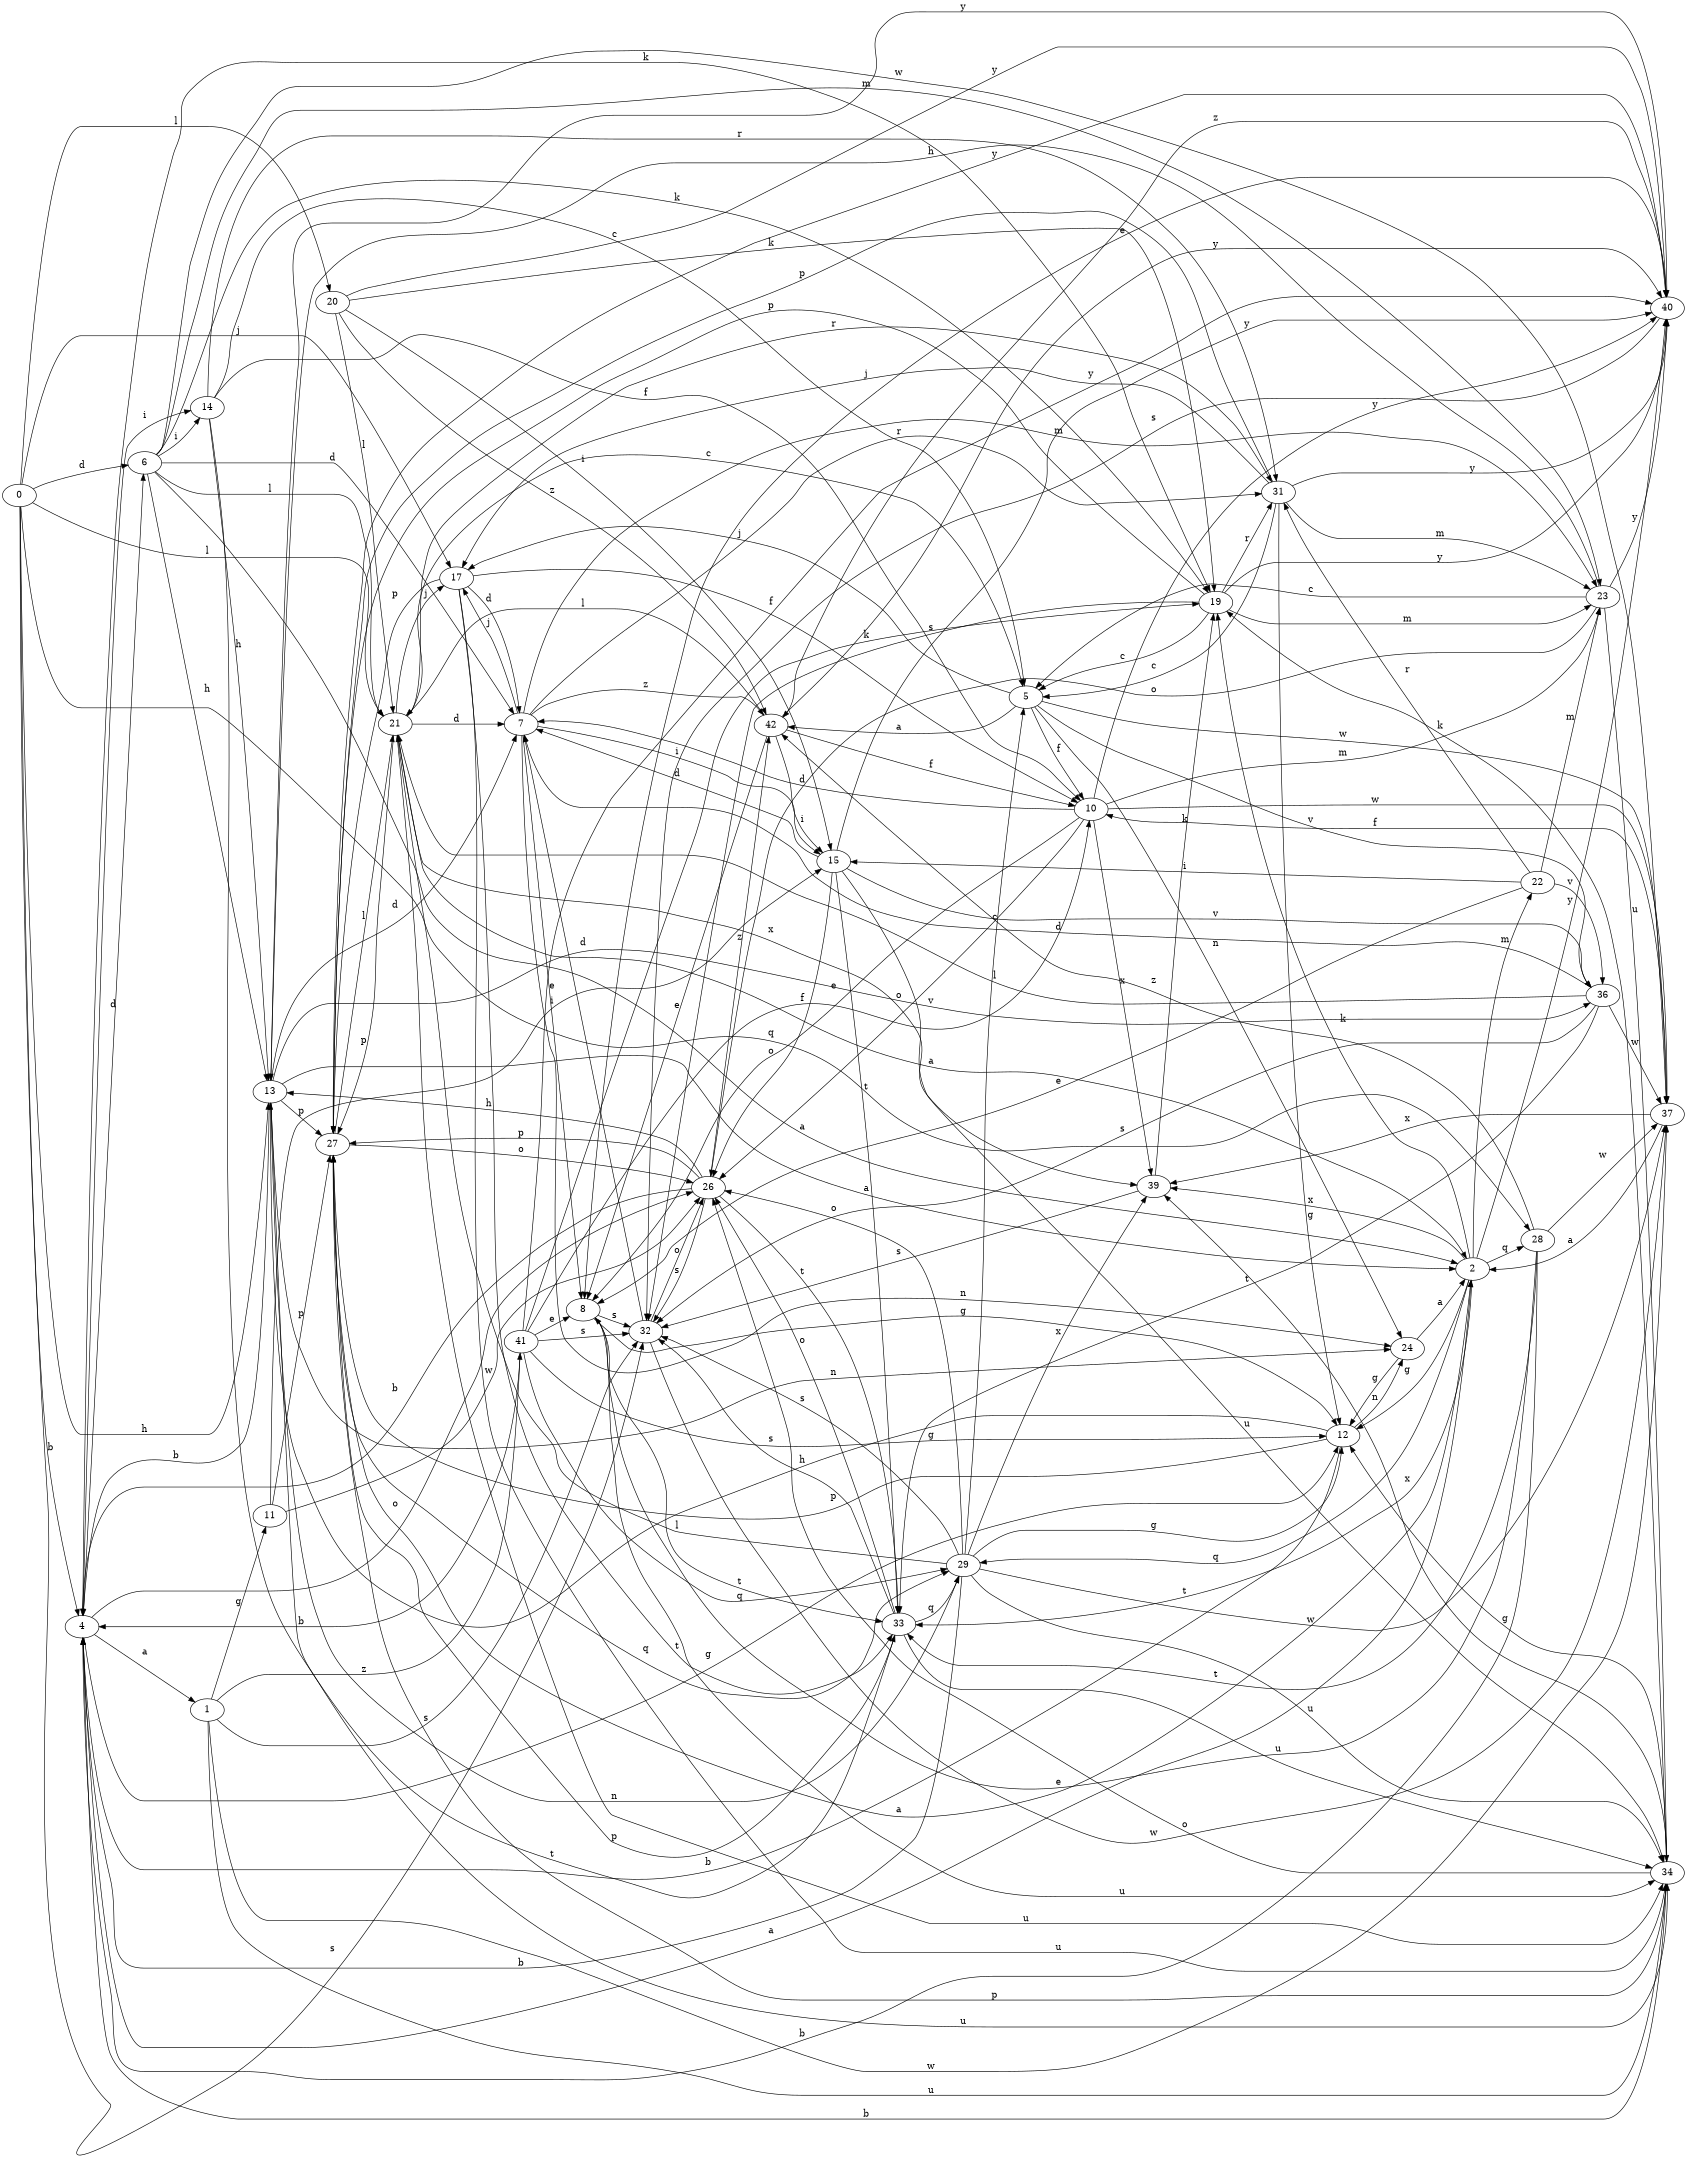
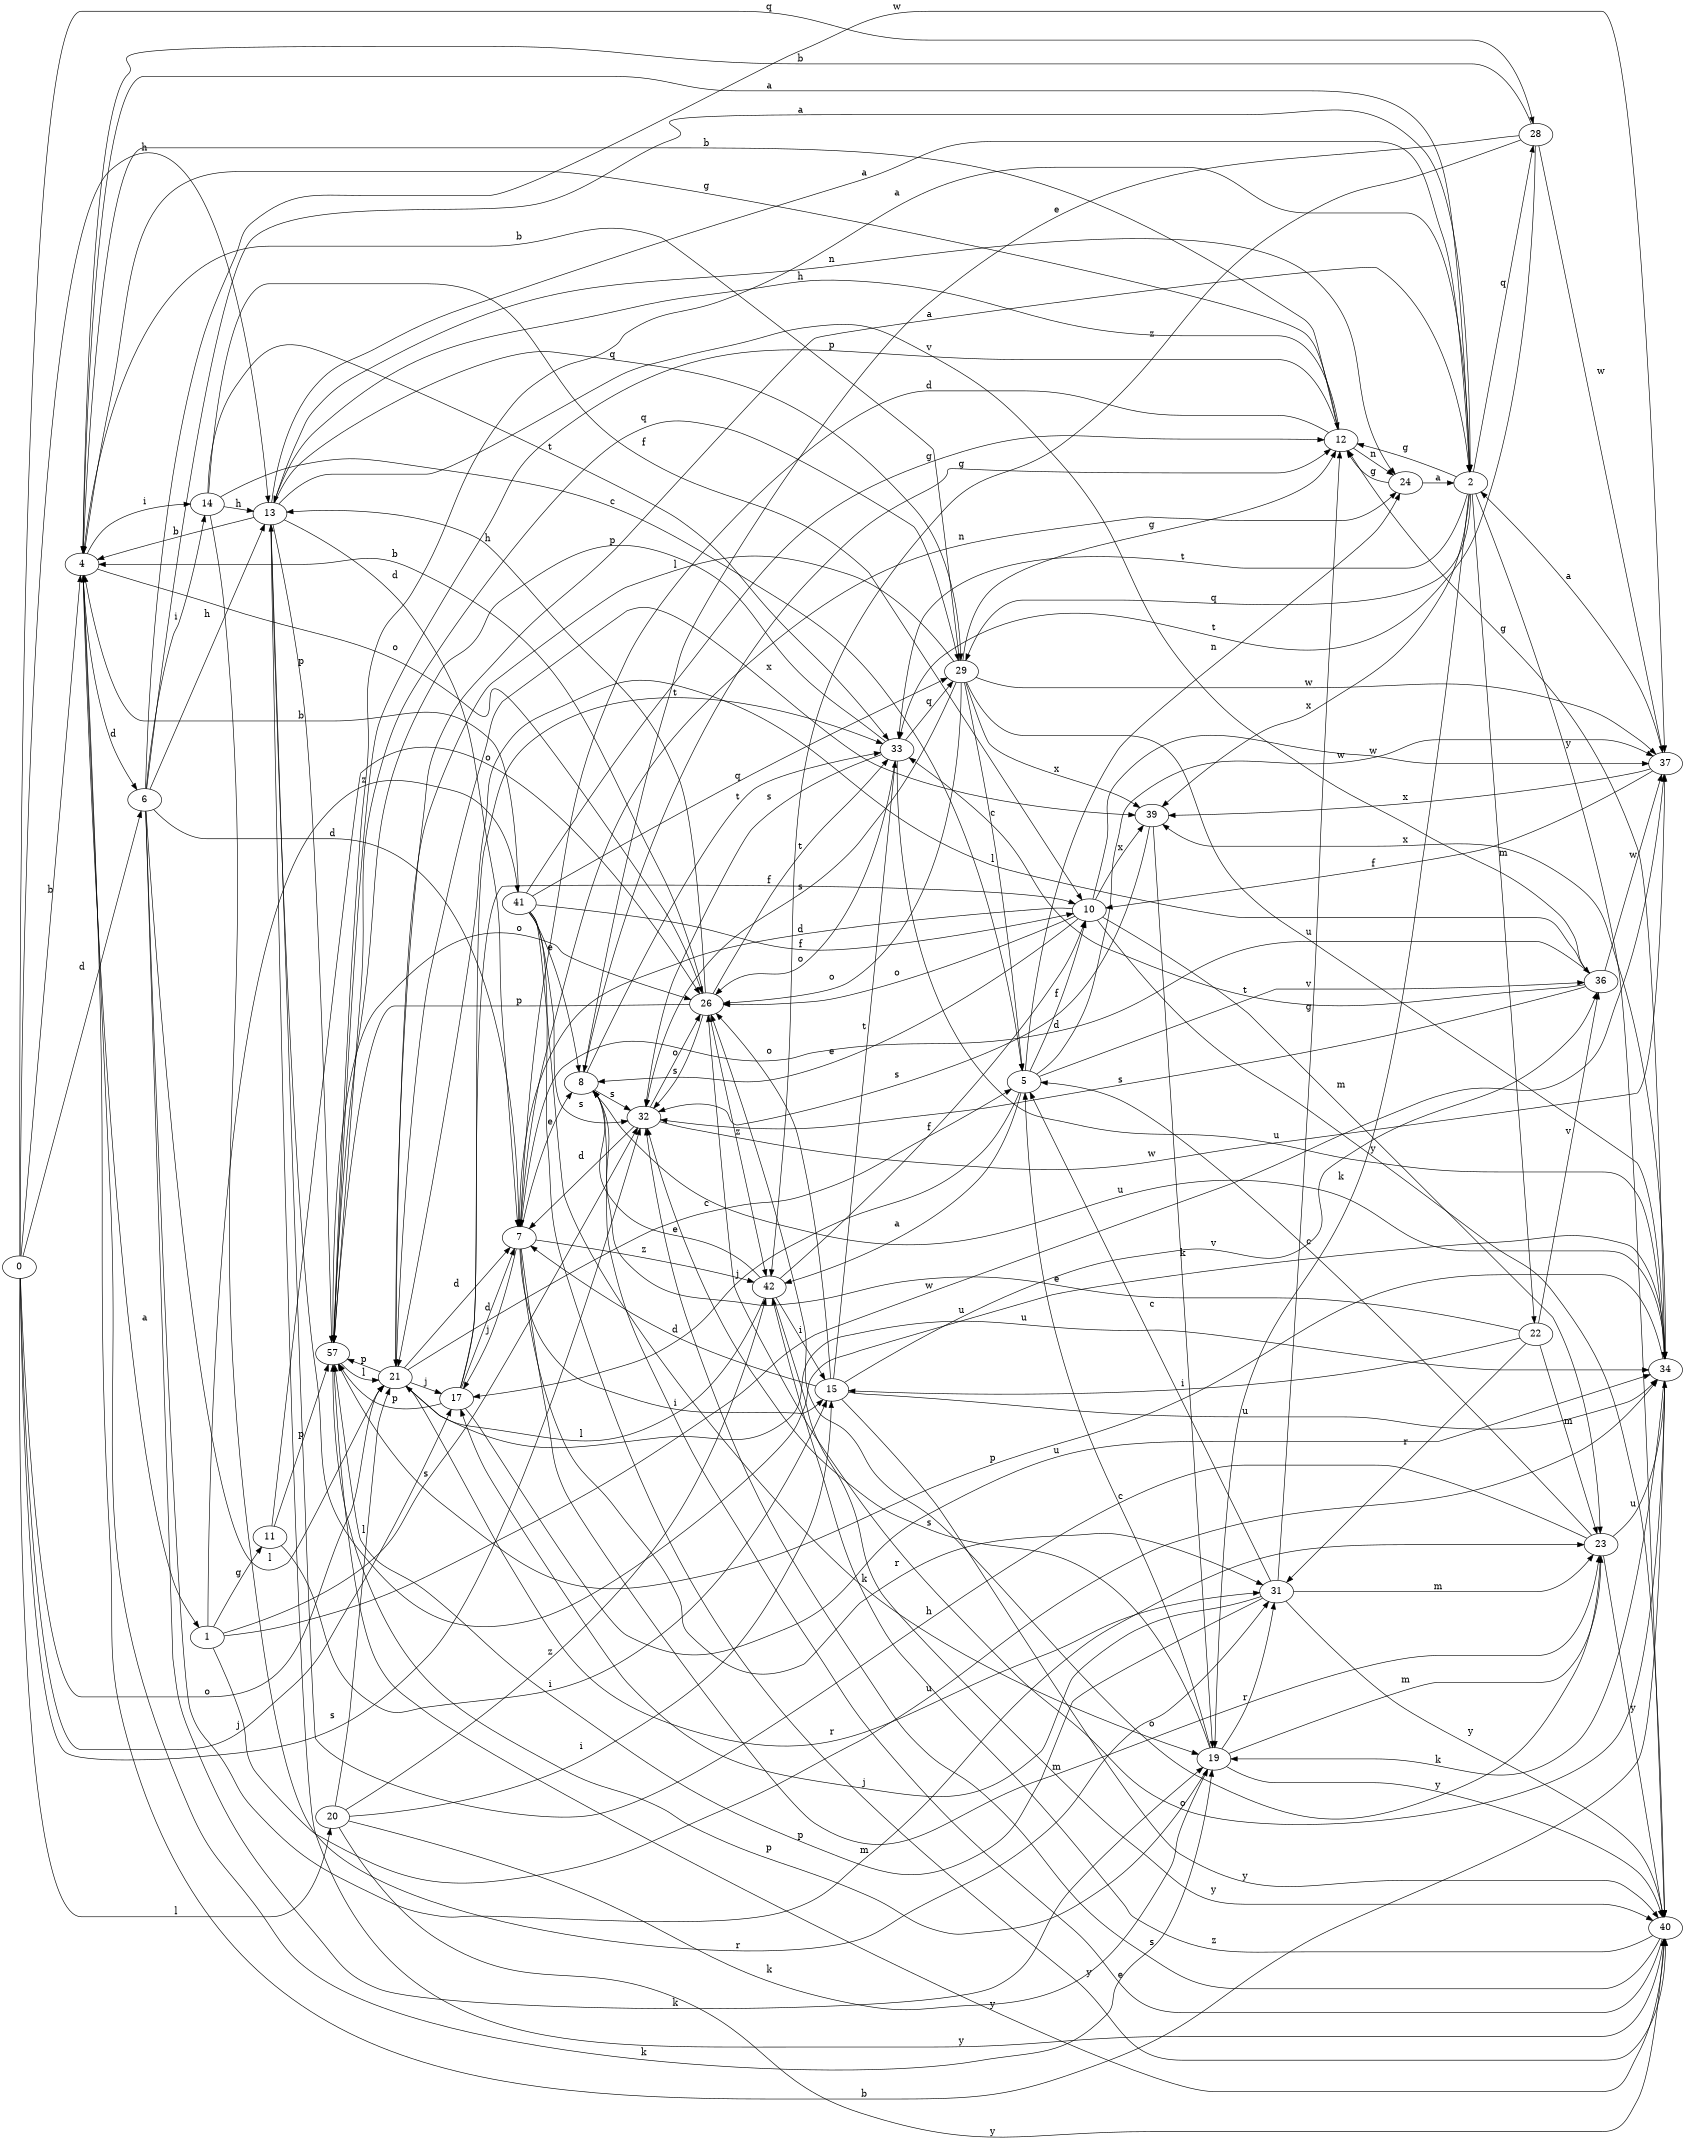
(207, 552) -> (207, 1692)
none -> (698, 559)
(333, 1144) -> (333, 1354)
(489, 1371) -> (488, 758)
(614, 1797) -> (613, 355)
